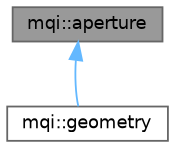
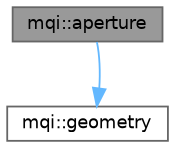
(76, 83) -> (100, 65)
